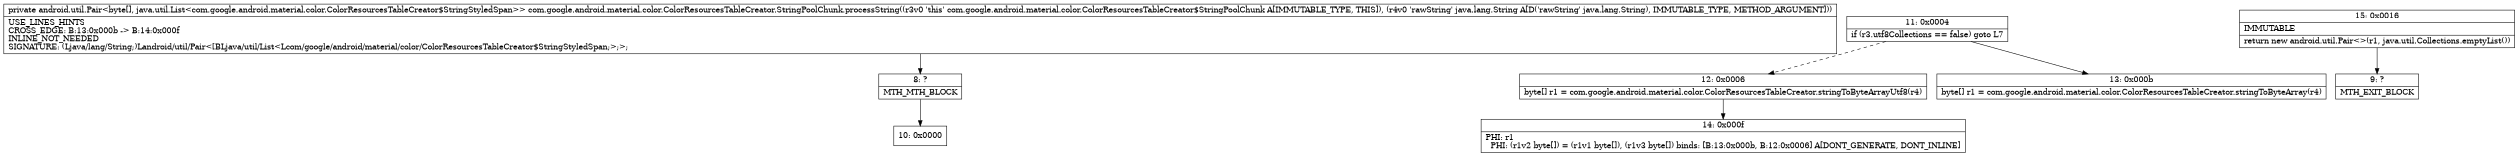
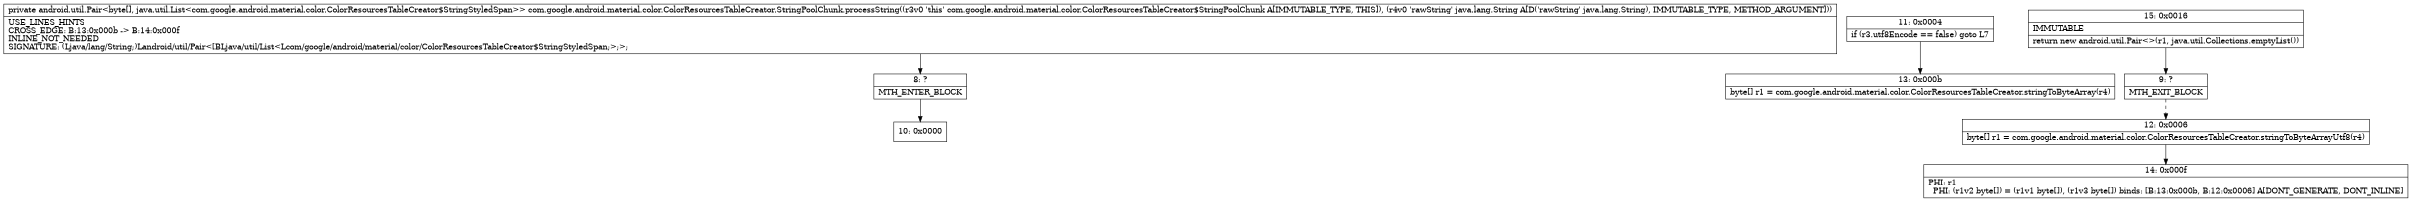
(1927, 35) -> (1920, 35)
(1830, 57) -> (2166, 106)
(920, 93) -> (920, 93)
